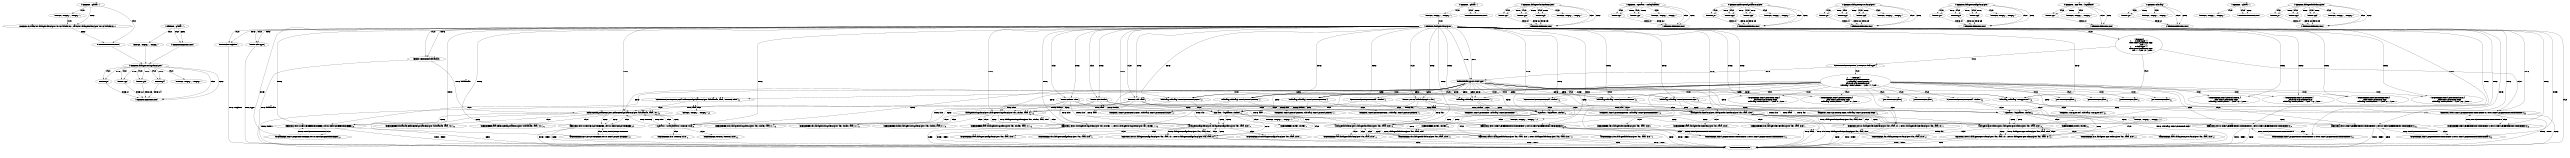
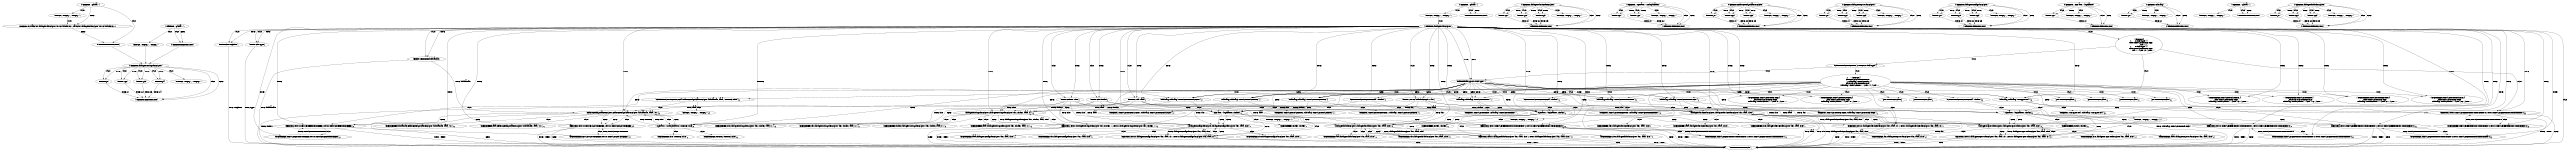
(1768, 71) -> (1768, 71)
(761, 82) -> (761, 82)
